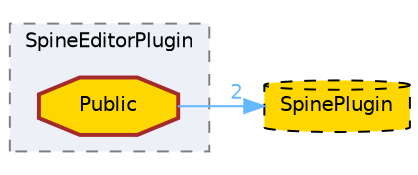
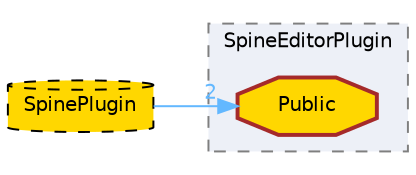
(223, 106) -> (186, 106)
